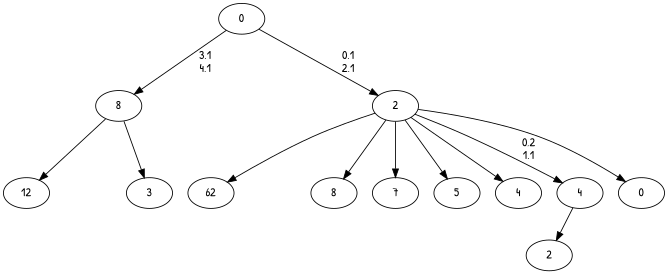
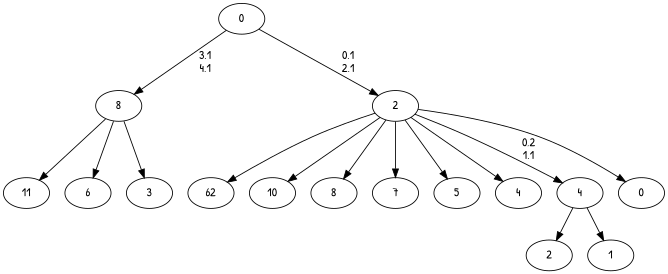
(26, 193) -> (26, 193)
none -> (88, 193)
none -> (272, 193)
none -> (611, 255)
